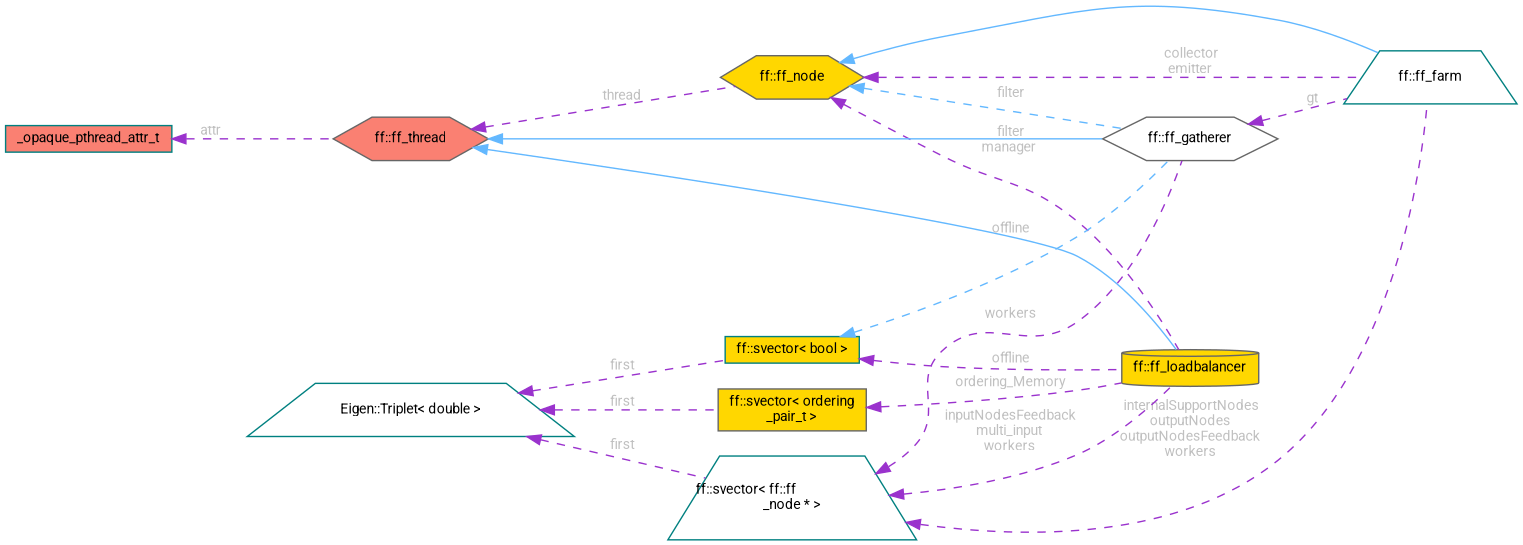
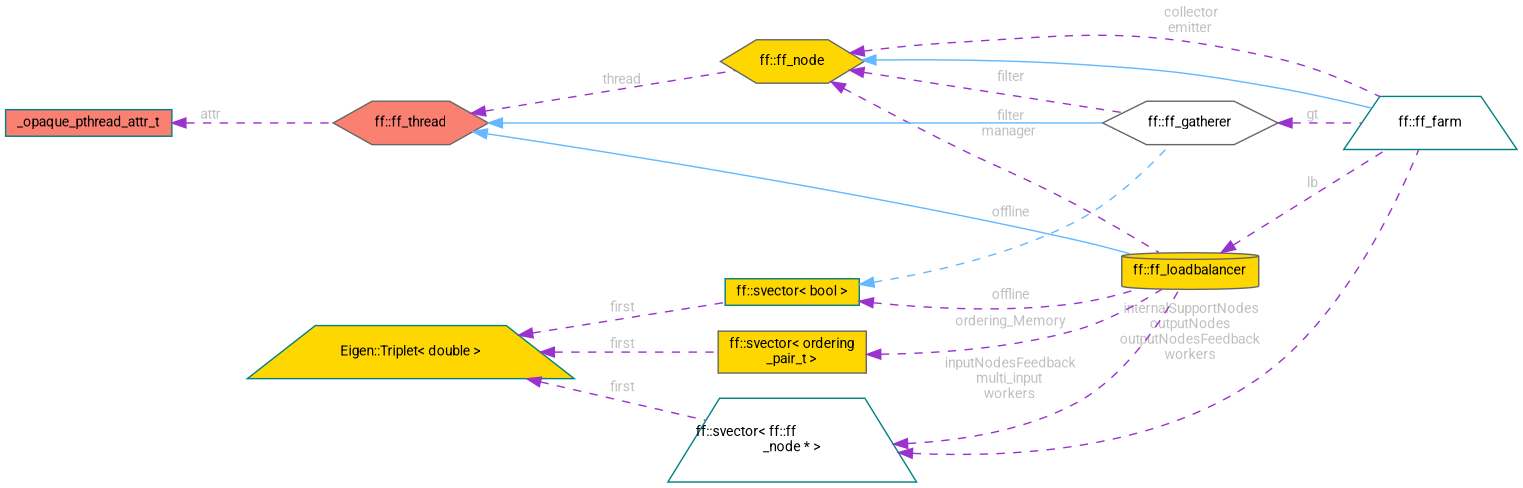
(993, 108) -> (993, 93)
none -> (1310, 197)
(1038, 336) -> none
(411, 410) -> (411, 352)
